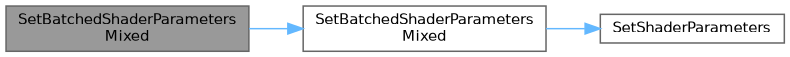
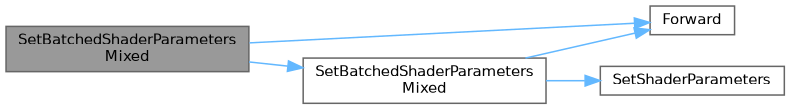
none -> (692, 20)
